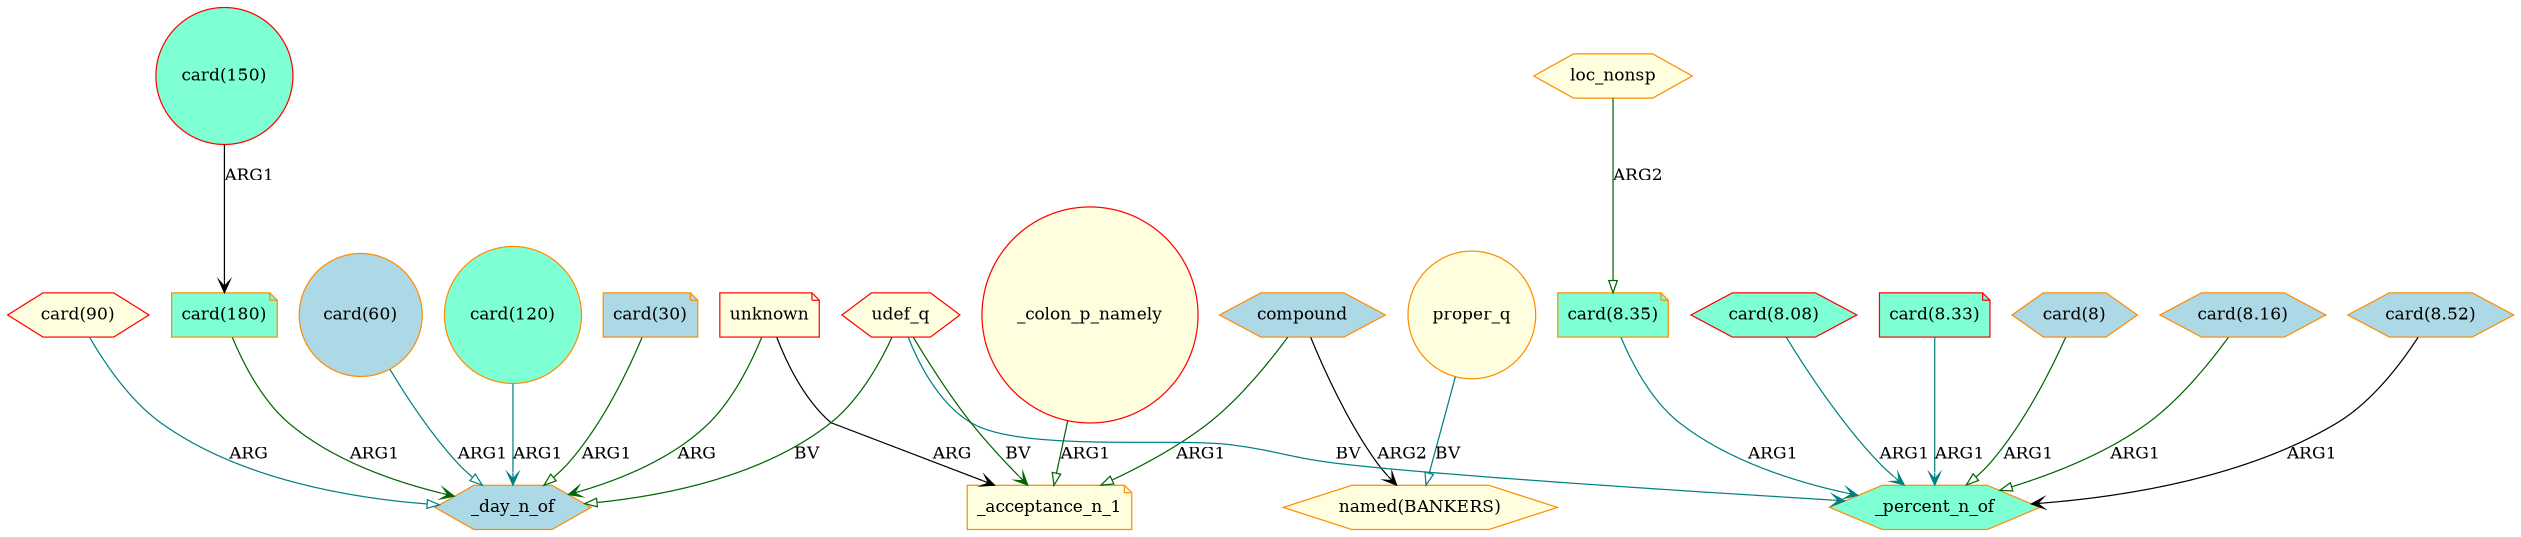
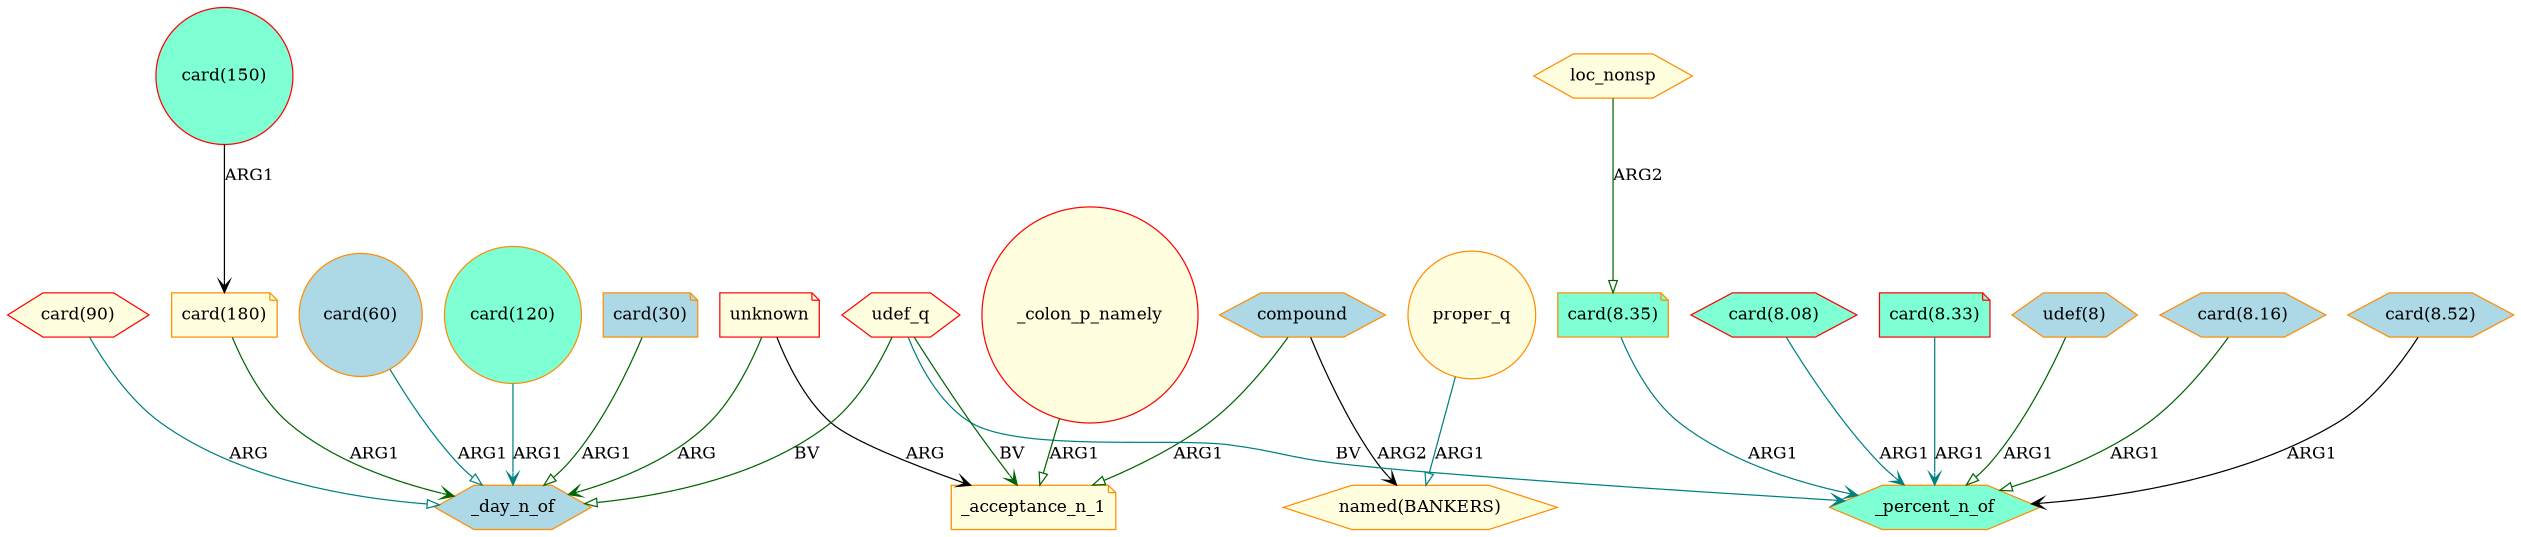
(224, 315) -> (224, 315)
(2075, 315) -> (2075, 315)
(1448, 454) -> (1460, 454)
